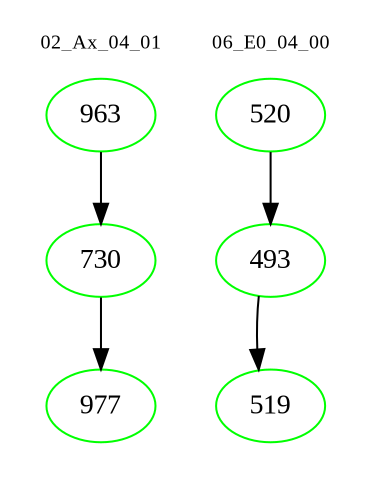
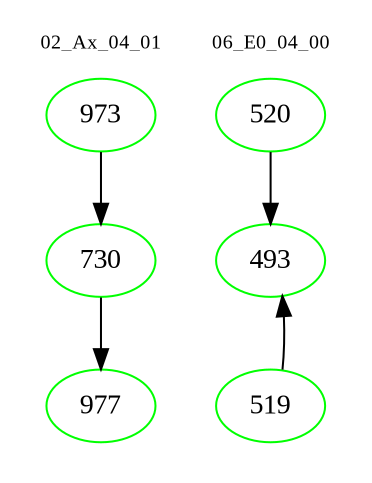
(101, 115) -> (101, 115)
(257, 323) -> (284, 343)
